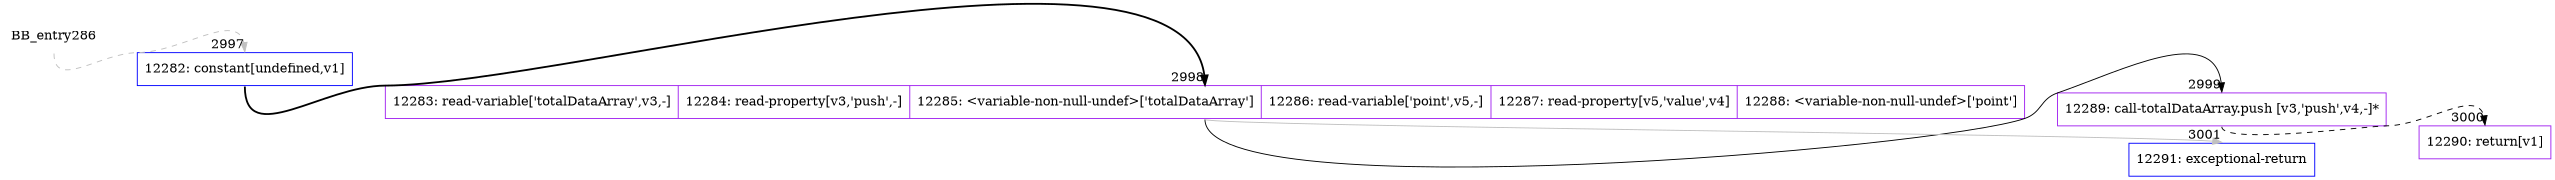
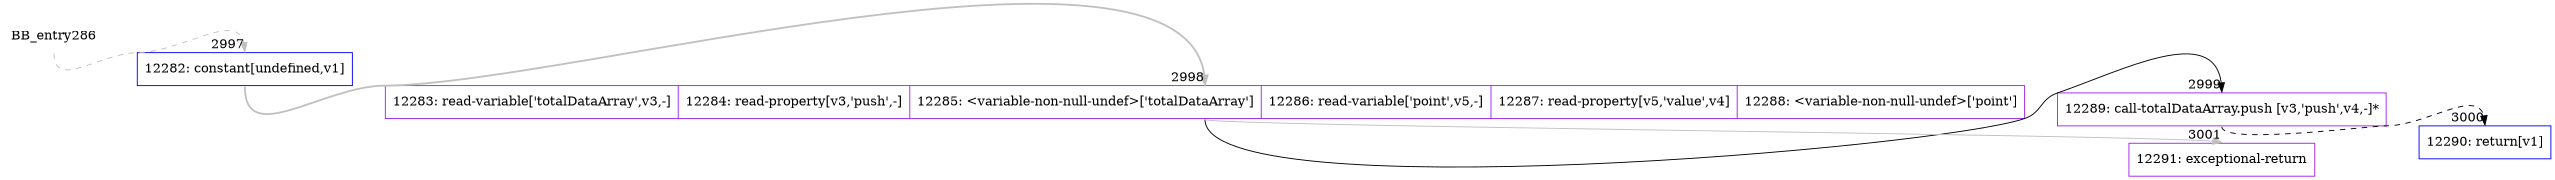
(727, 37) -> (727, 37)
(2485, 142) -> (2485, 142)
(2222, 160) -> (2222, 160)
